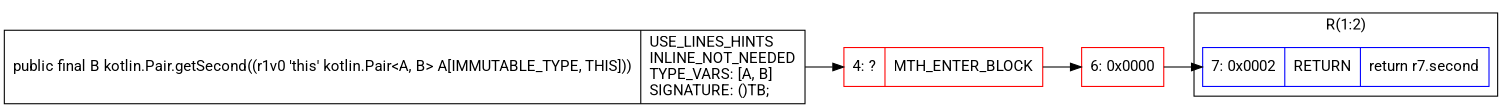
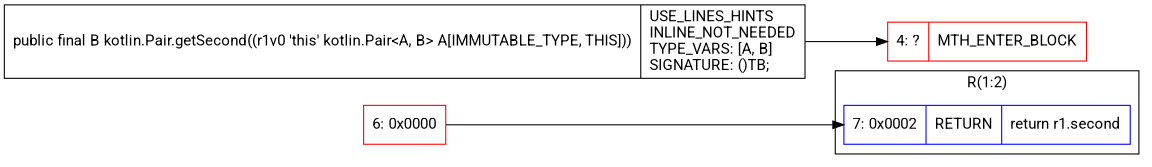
(1425, 66) -> (1066, 124)
(1057, 67) -> none
